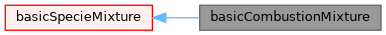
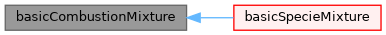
(183, 18) -> (217, 18)
